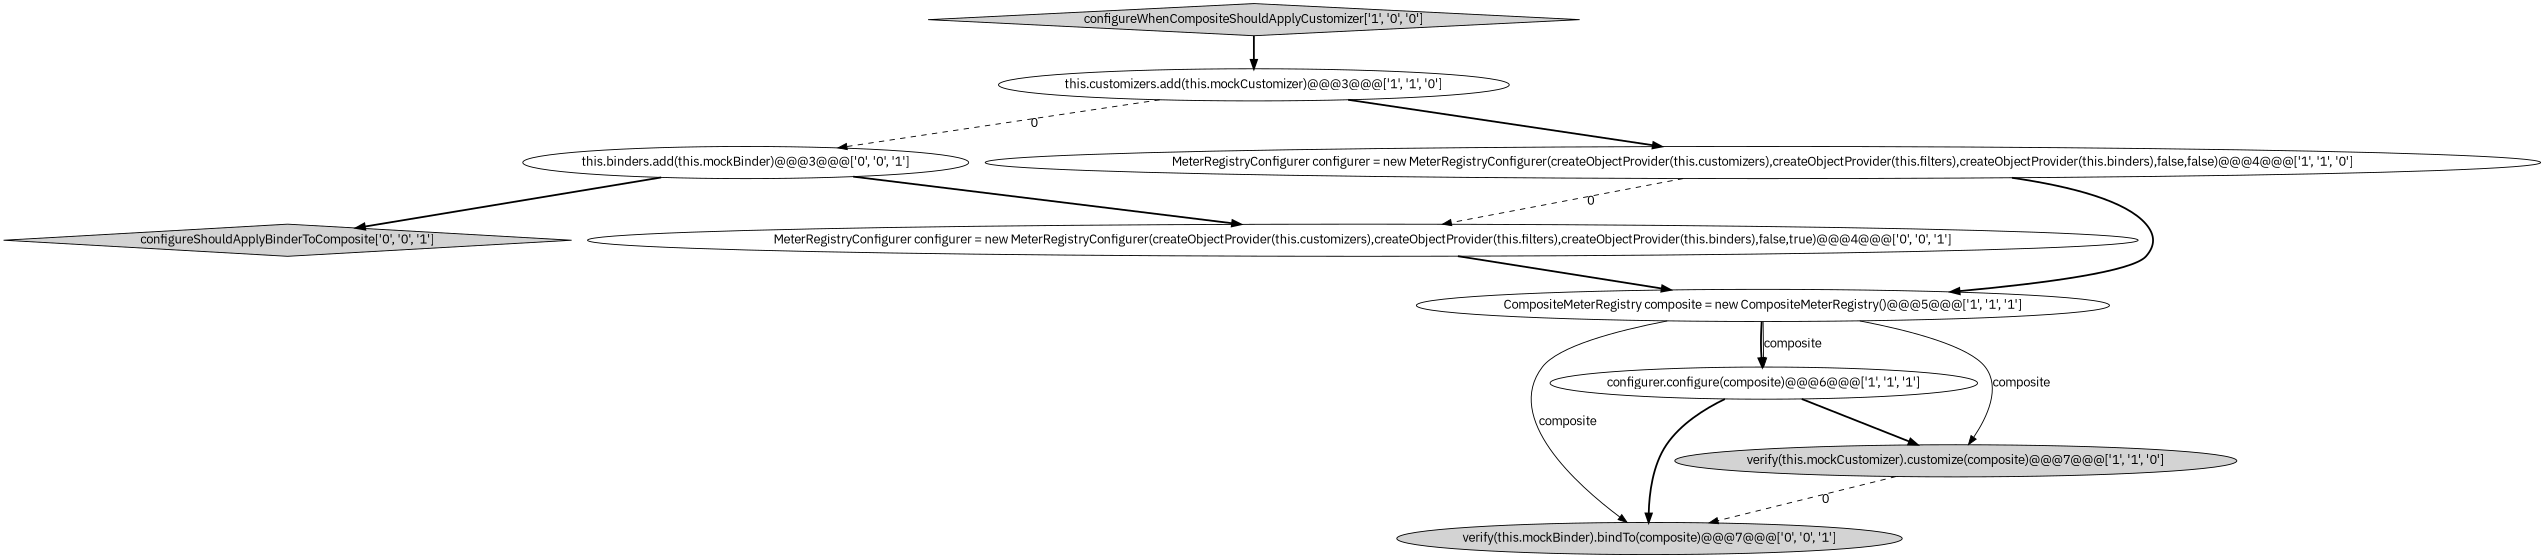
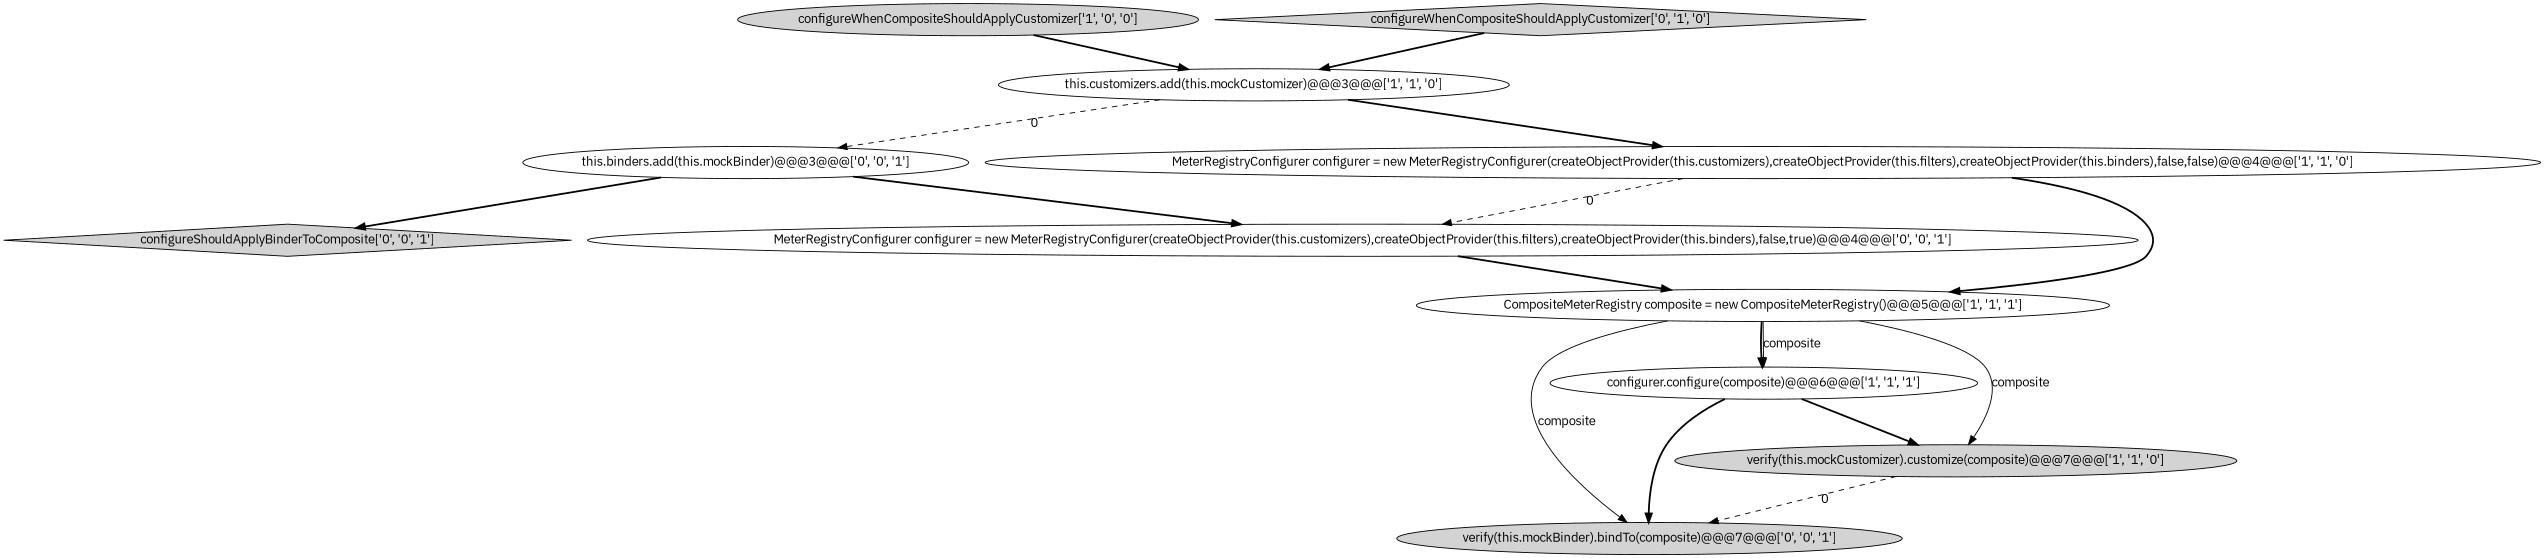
(1254, 20) -> (968, 20)
none -> (1541, 20)
